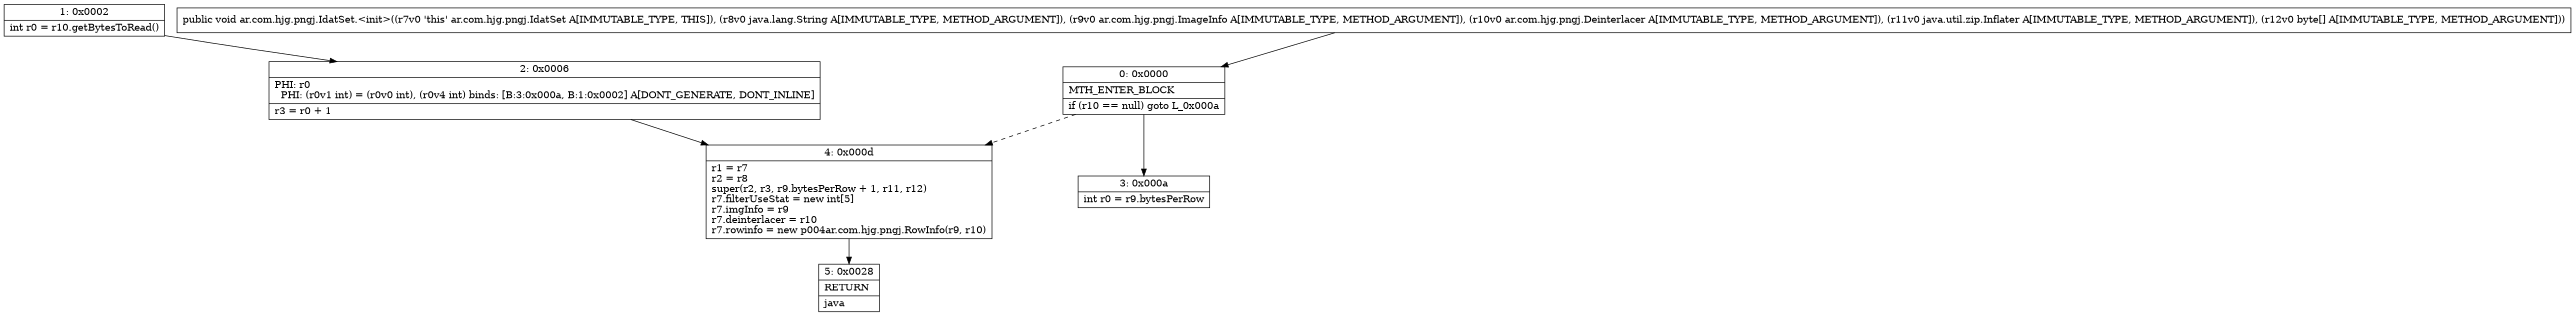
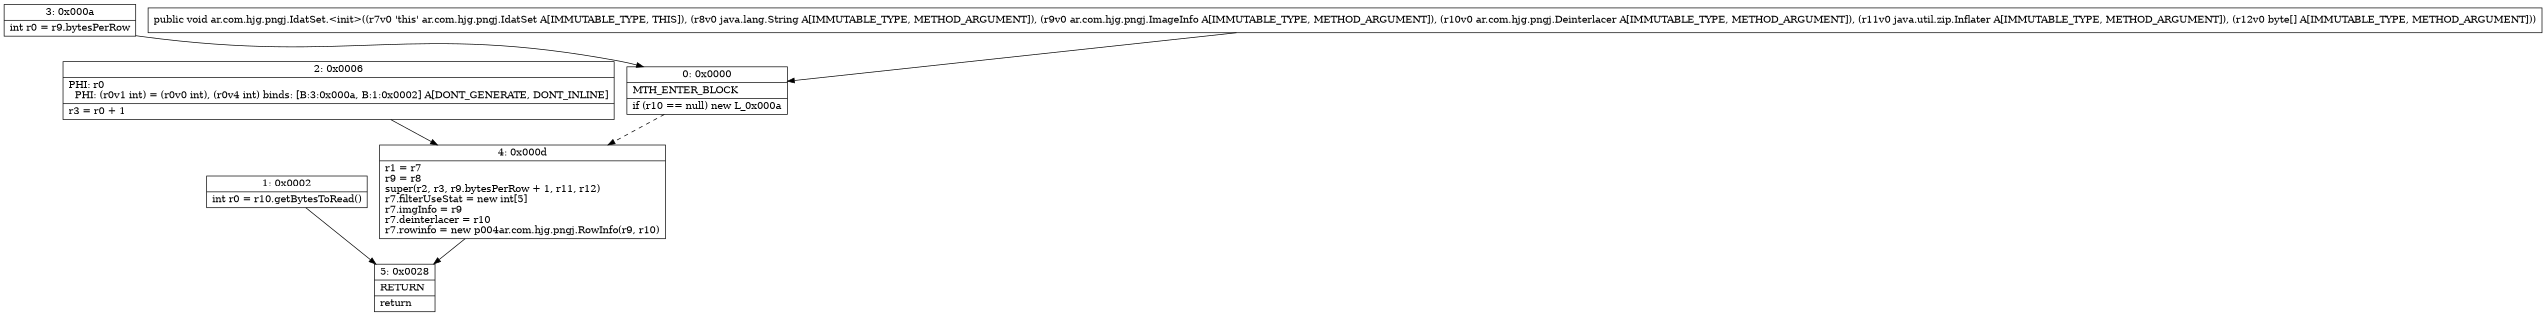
(247, 48) -> (338, 234)
(1144, 106) -> (707, 106)
(1144, 142) -> (387, 45)
(730, 179) -> (403, 179)
(835, 303) -> (396, 303)
